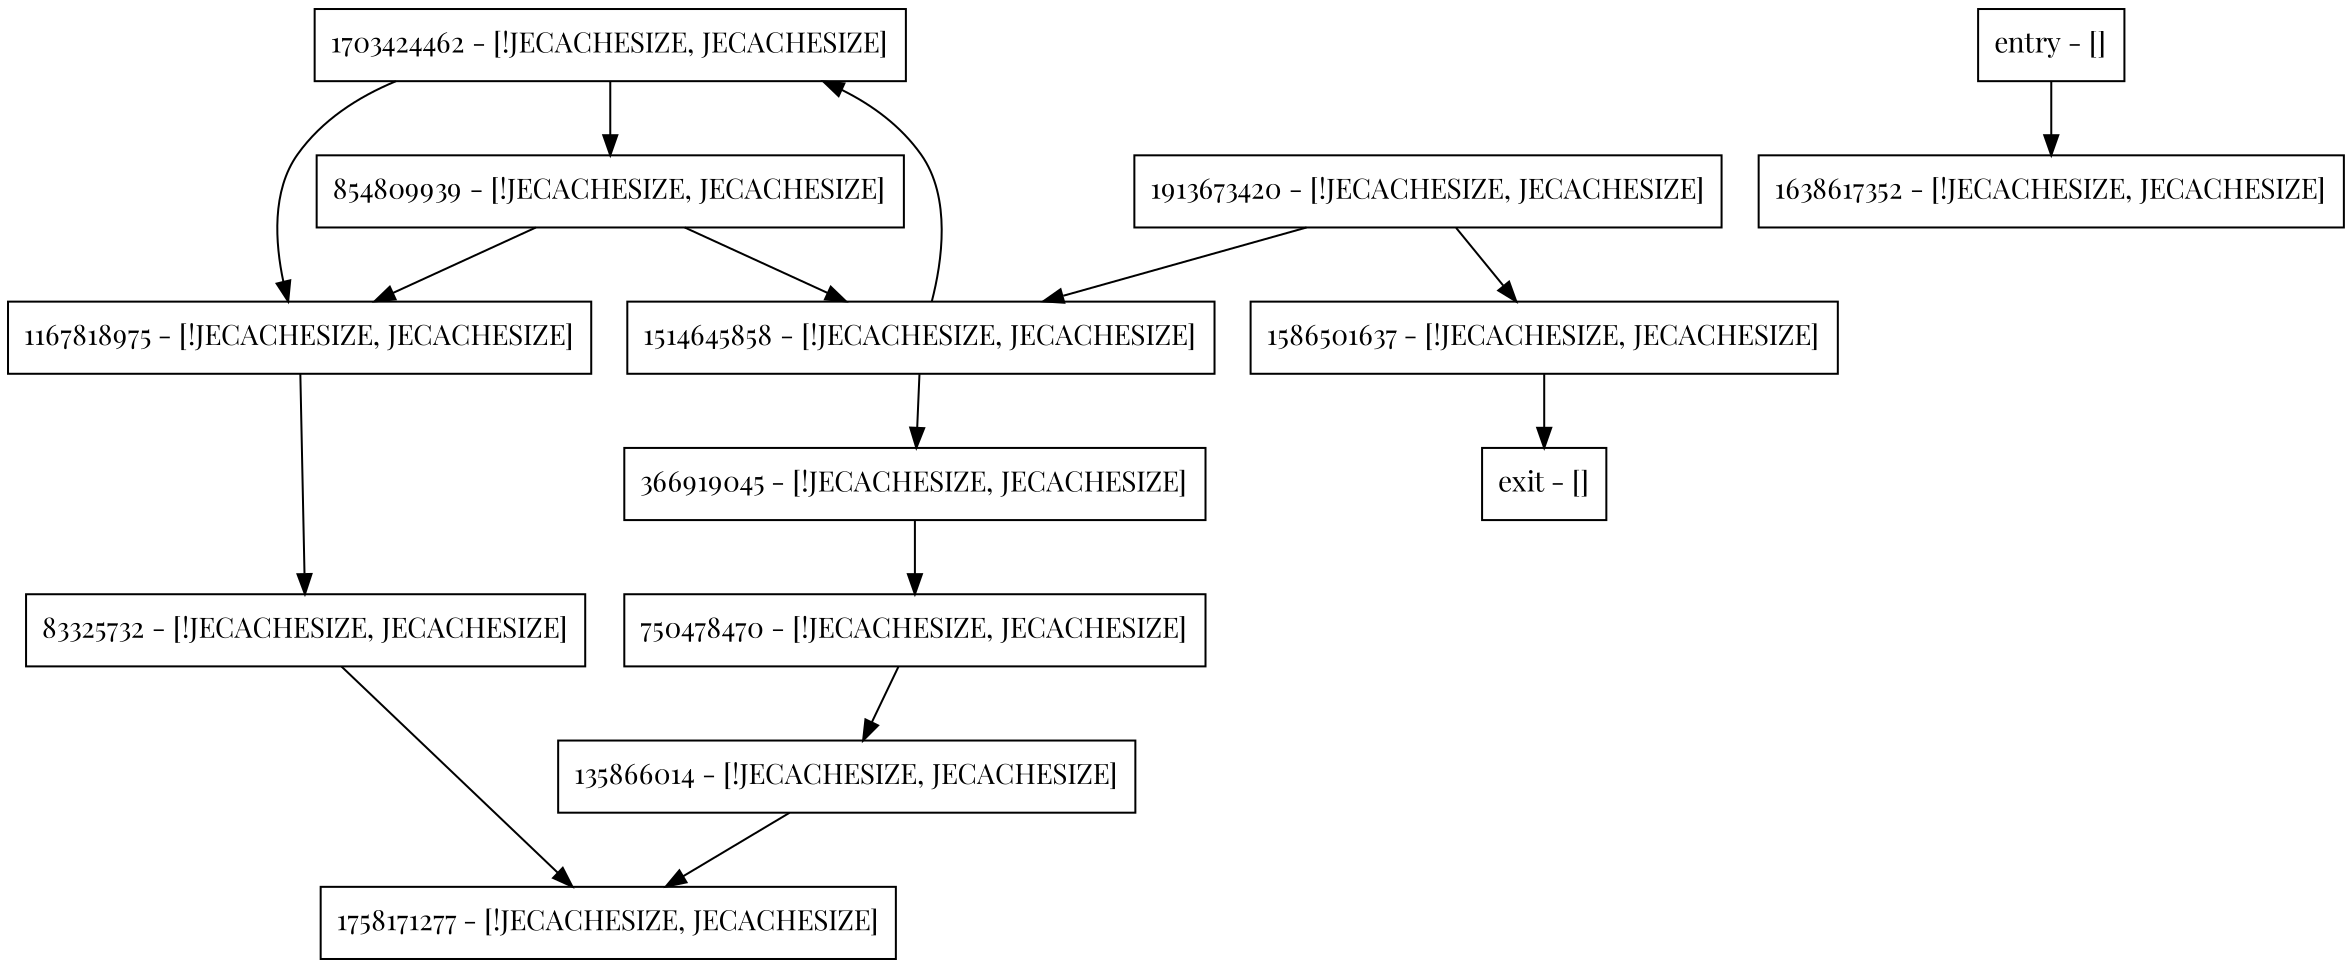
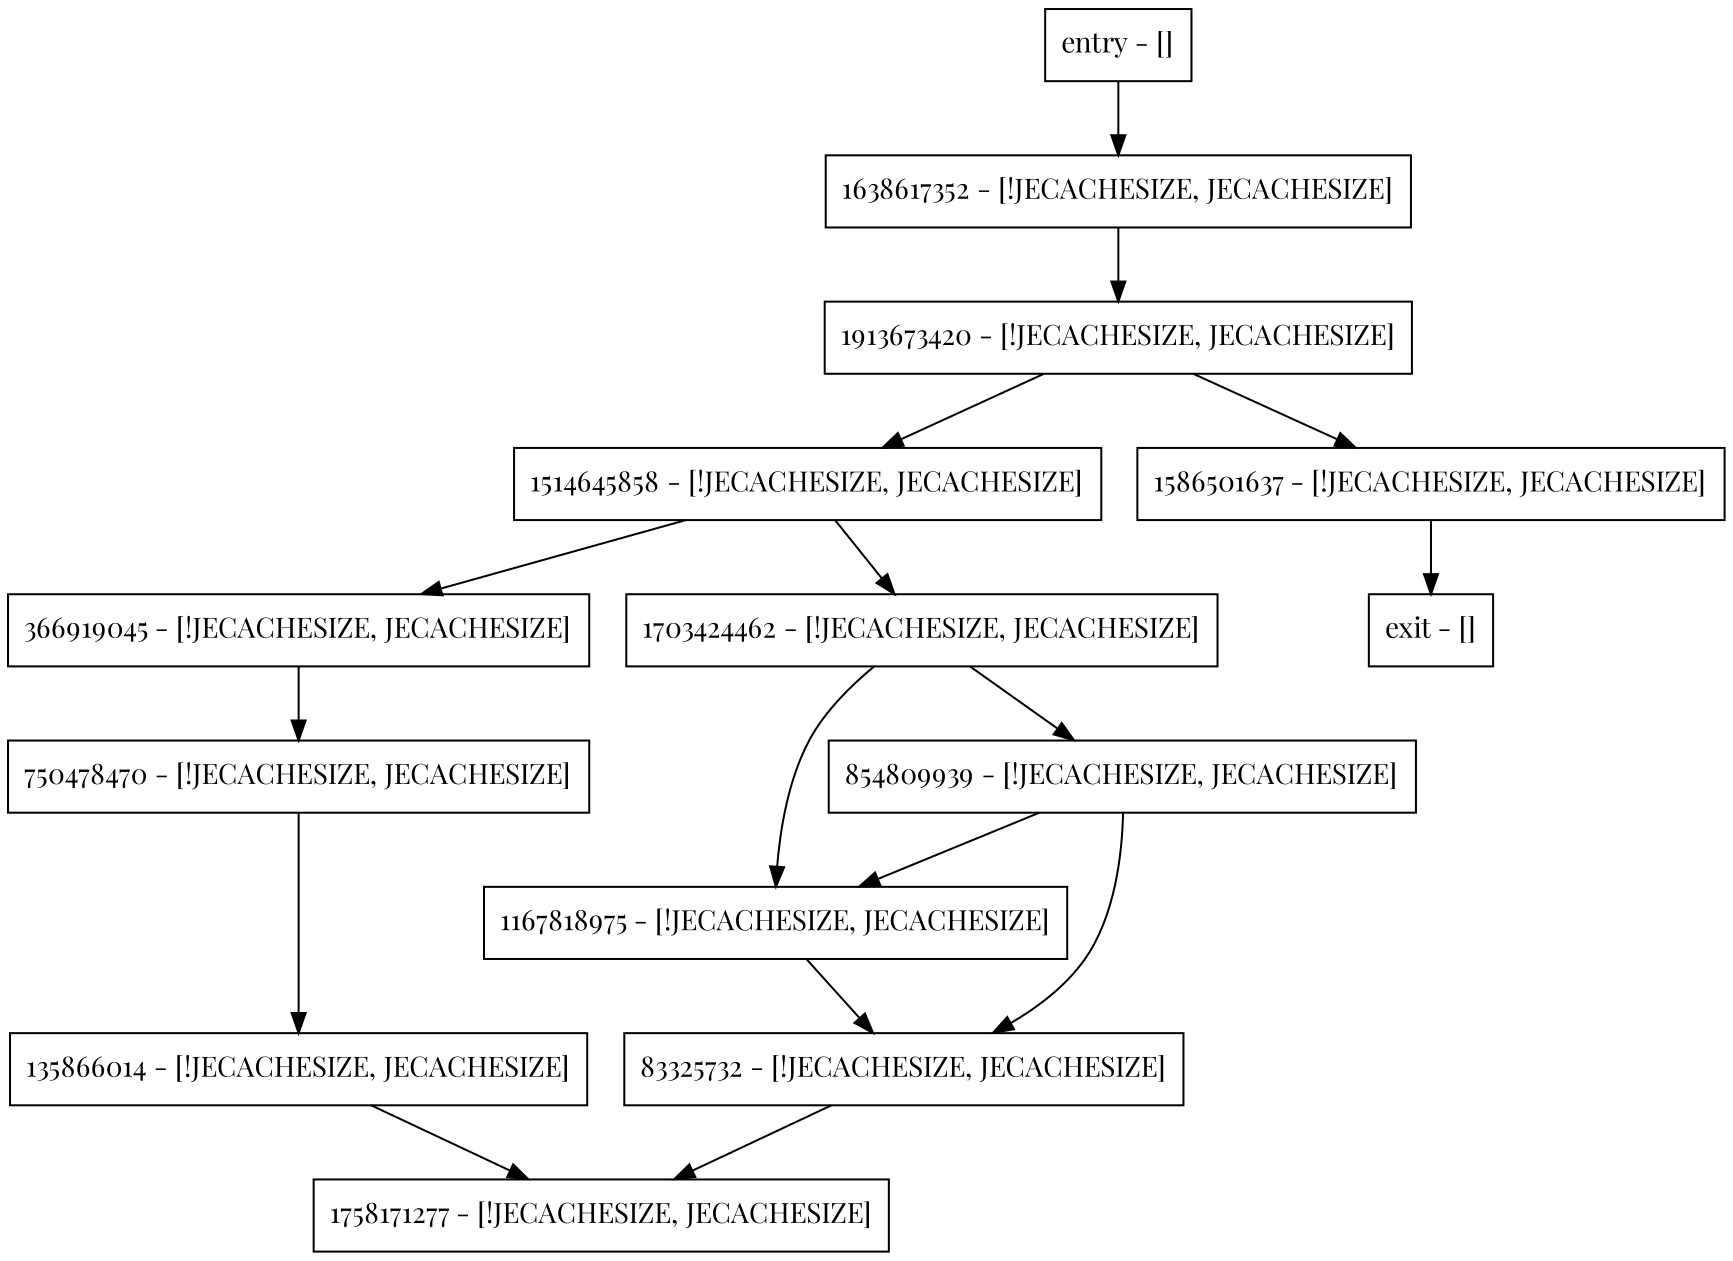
none -> (1118, 255)
(756, 260) -> (1098, 935)
